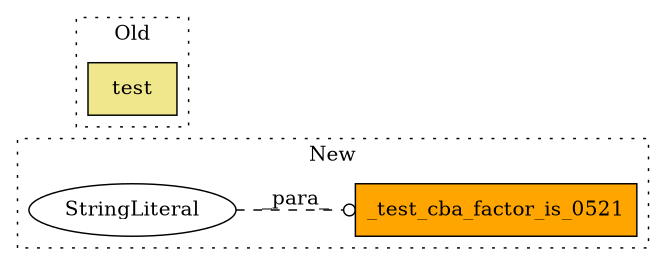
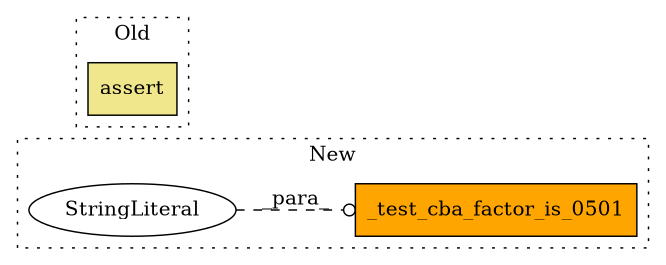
(132, 89) -> (132, 89)
(496, 210) -> (496, 210)
